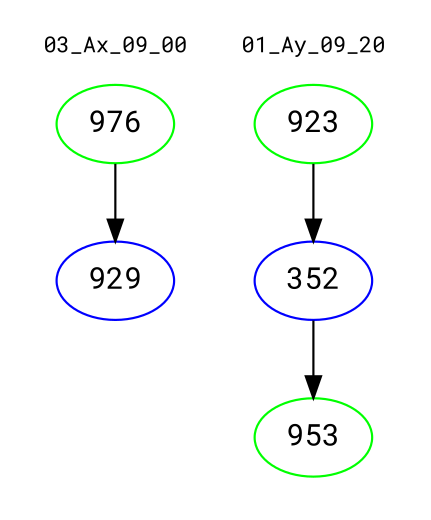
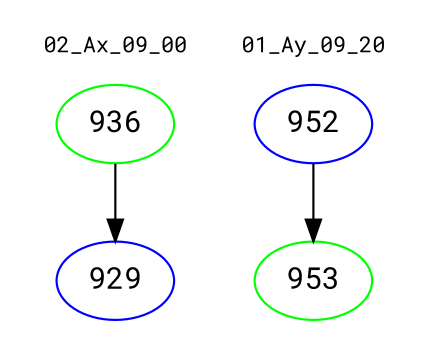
(116, 47) -> (116, 47)
(115, 124) -> (115, 124)
(313, 124) -> none
(313, 281) -> (313, 124)
